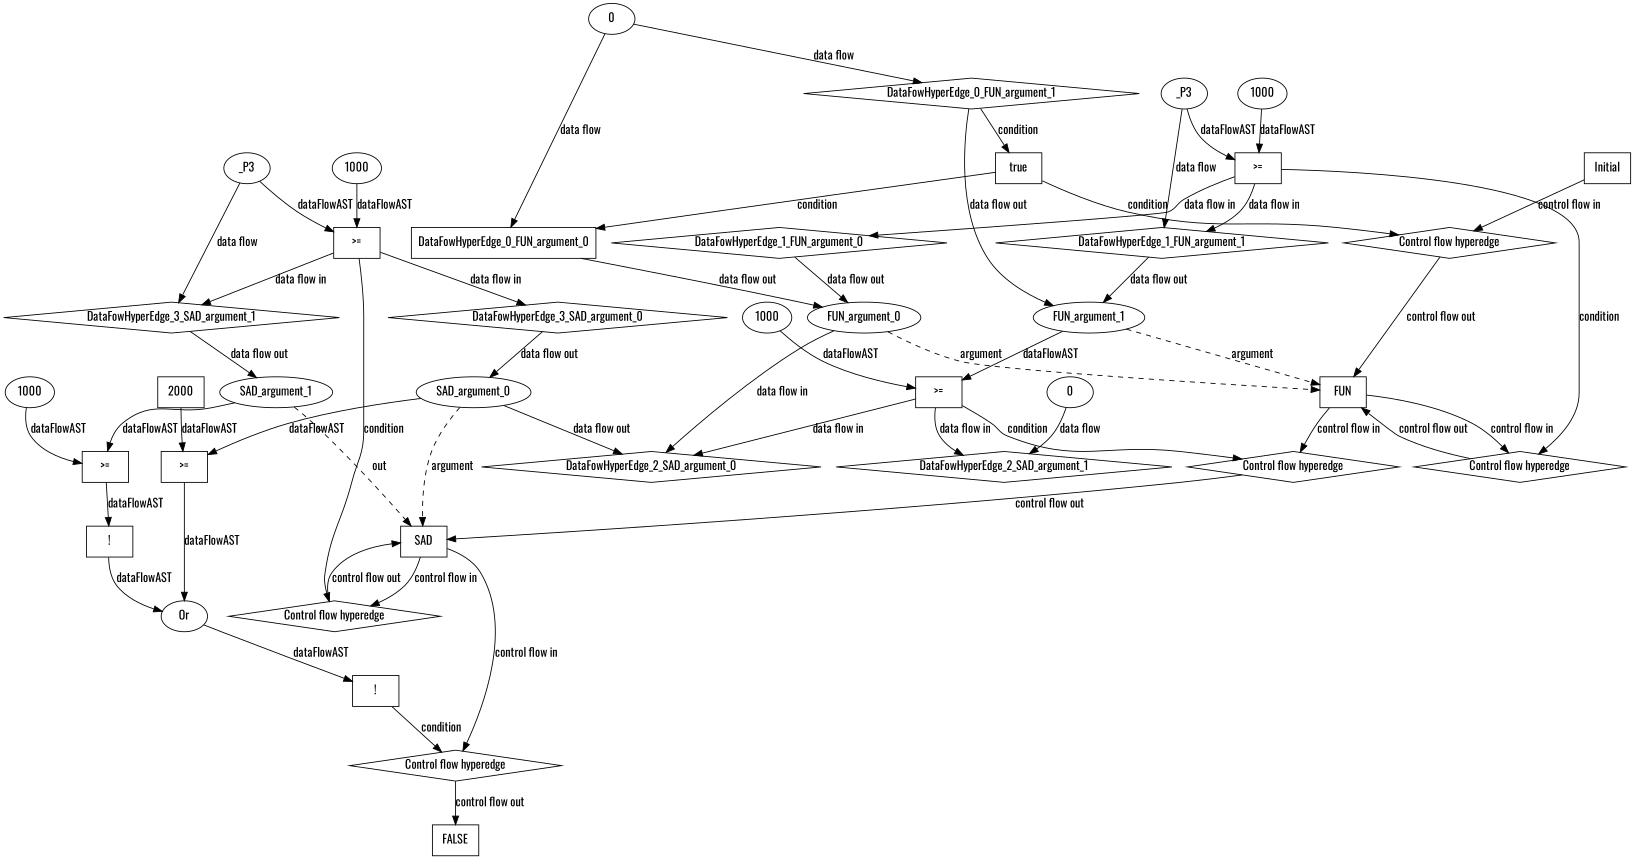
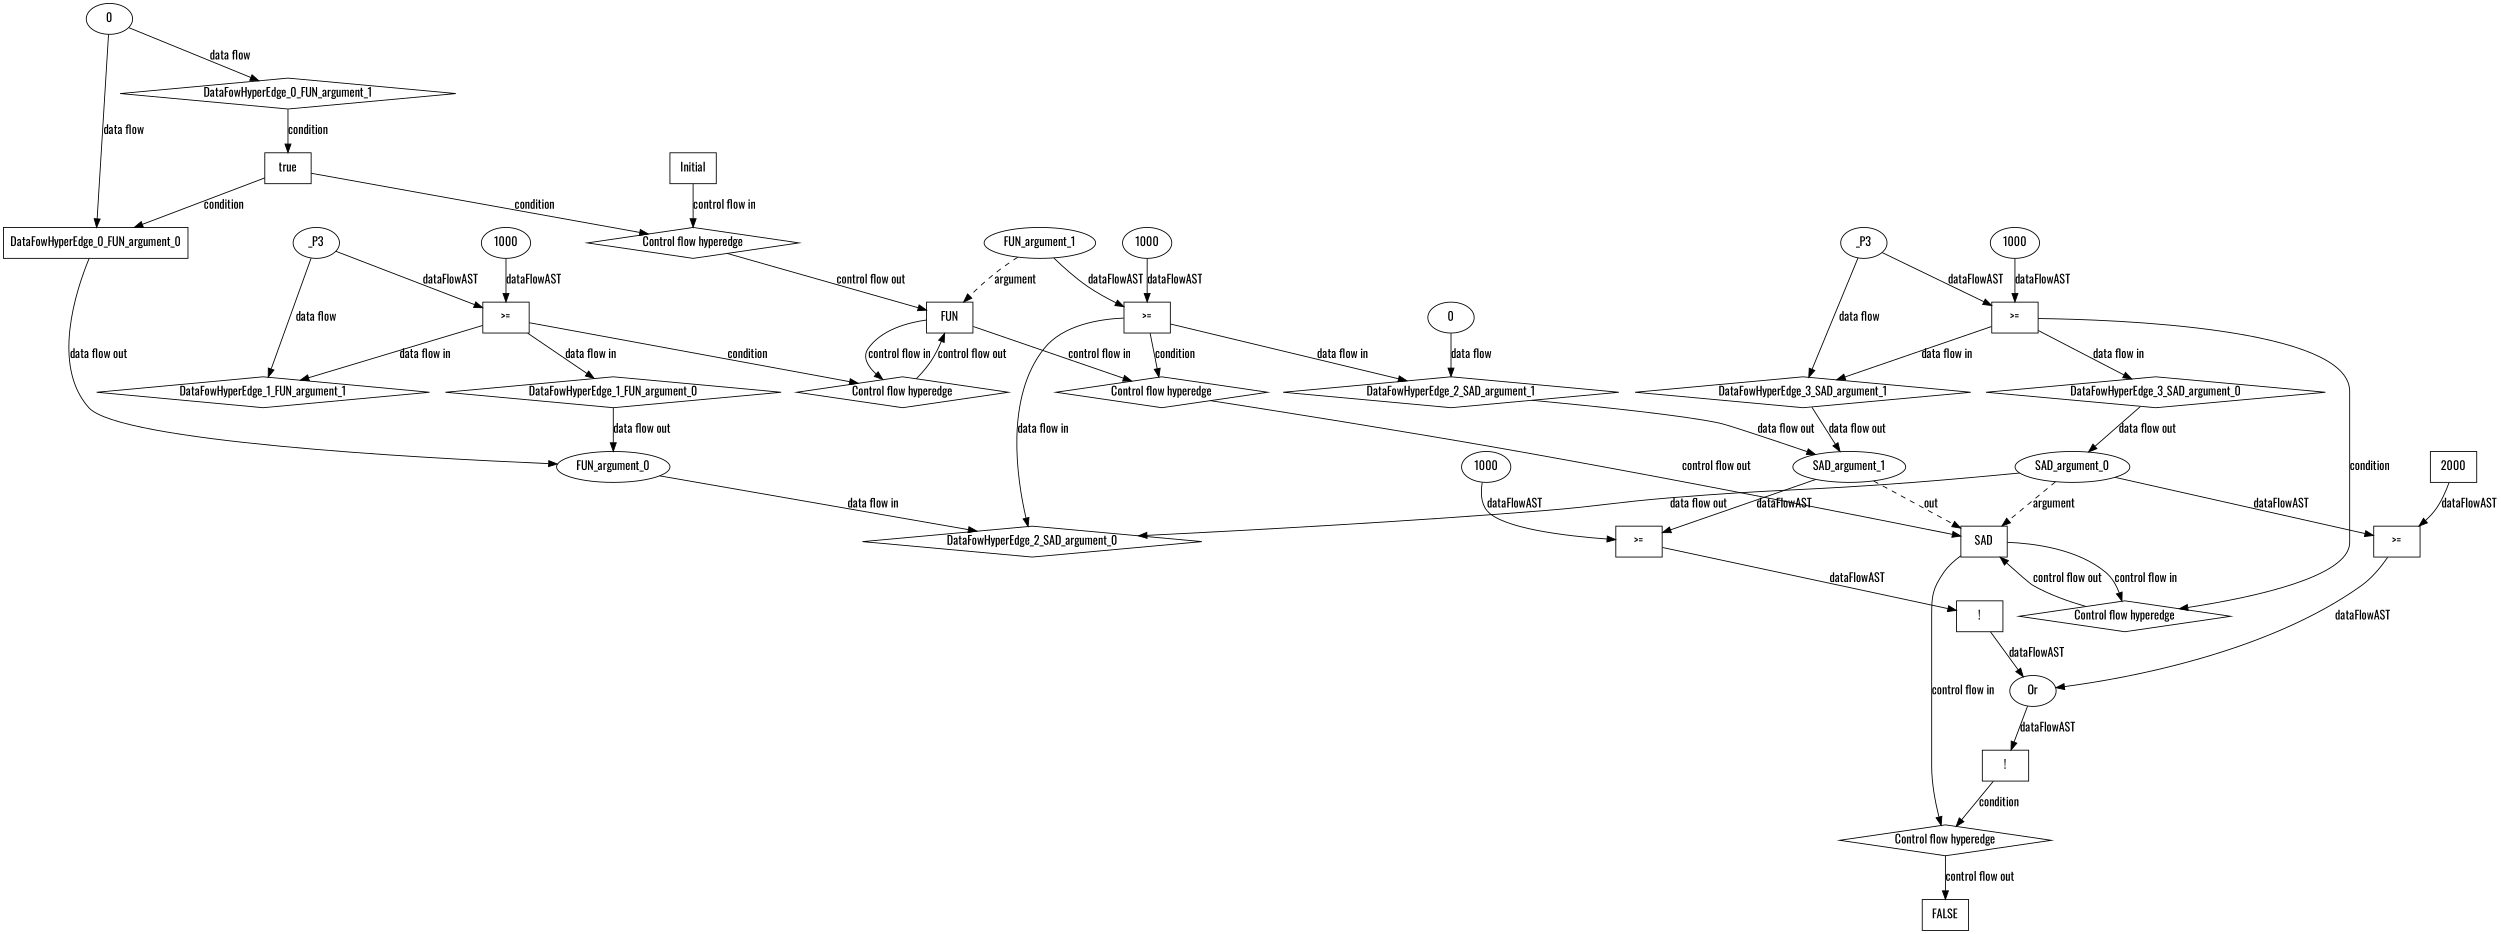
(972, 222) -> none
(1129, 277) -> none
(1096, 375) -> none
none -> (1672, 415)
